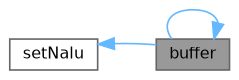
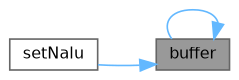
(135, 44) -> (119, 65)
